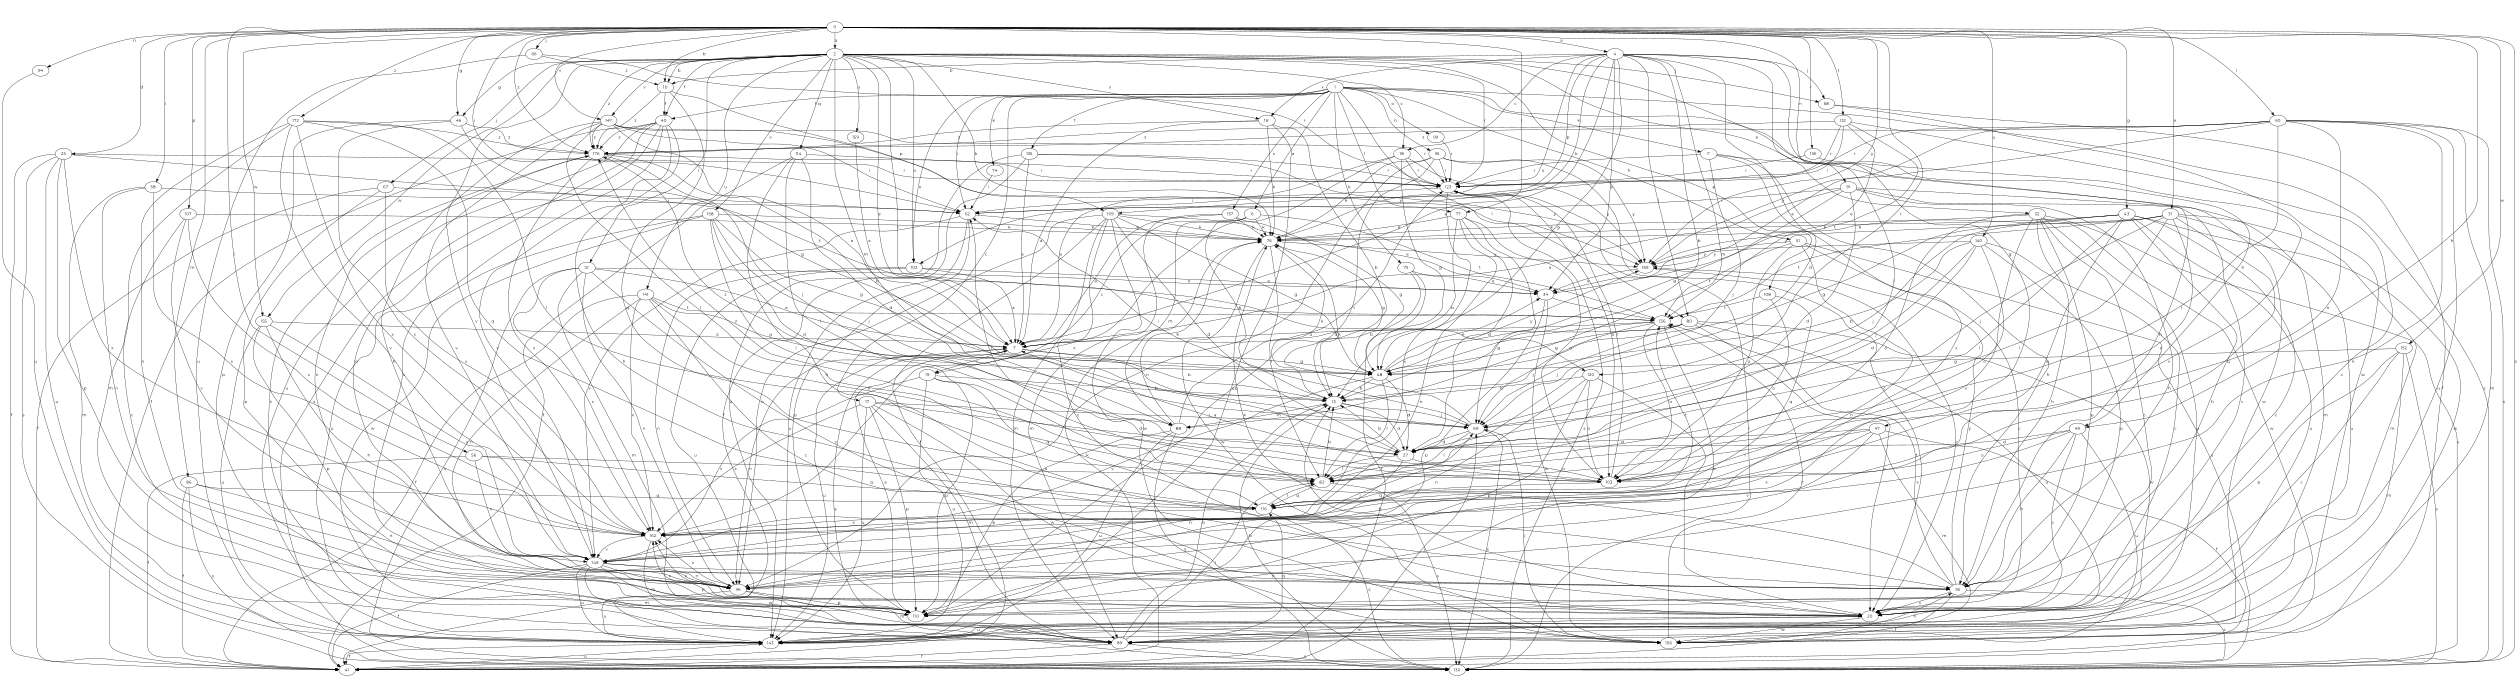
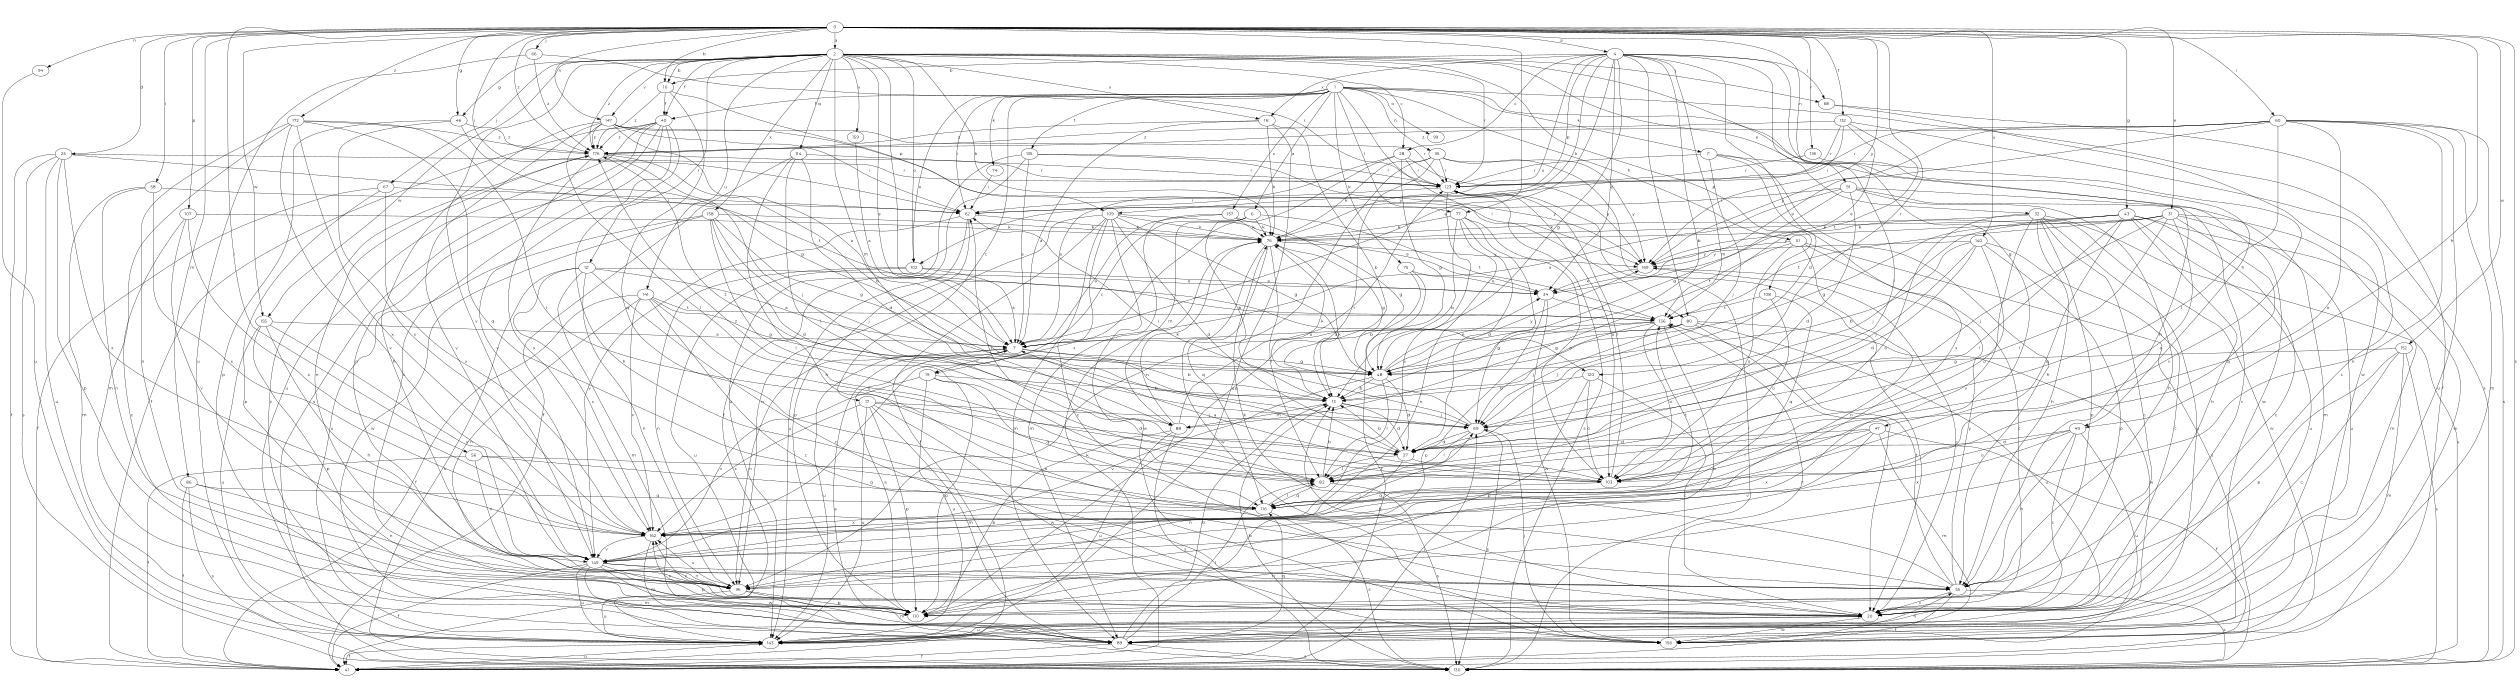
(599, 69) -> (547, 109)
(1402, 154) -> (1402, 154)
(1451, 157) -> none
none -> (1189, 362)
(1206, 528) -> none
